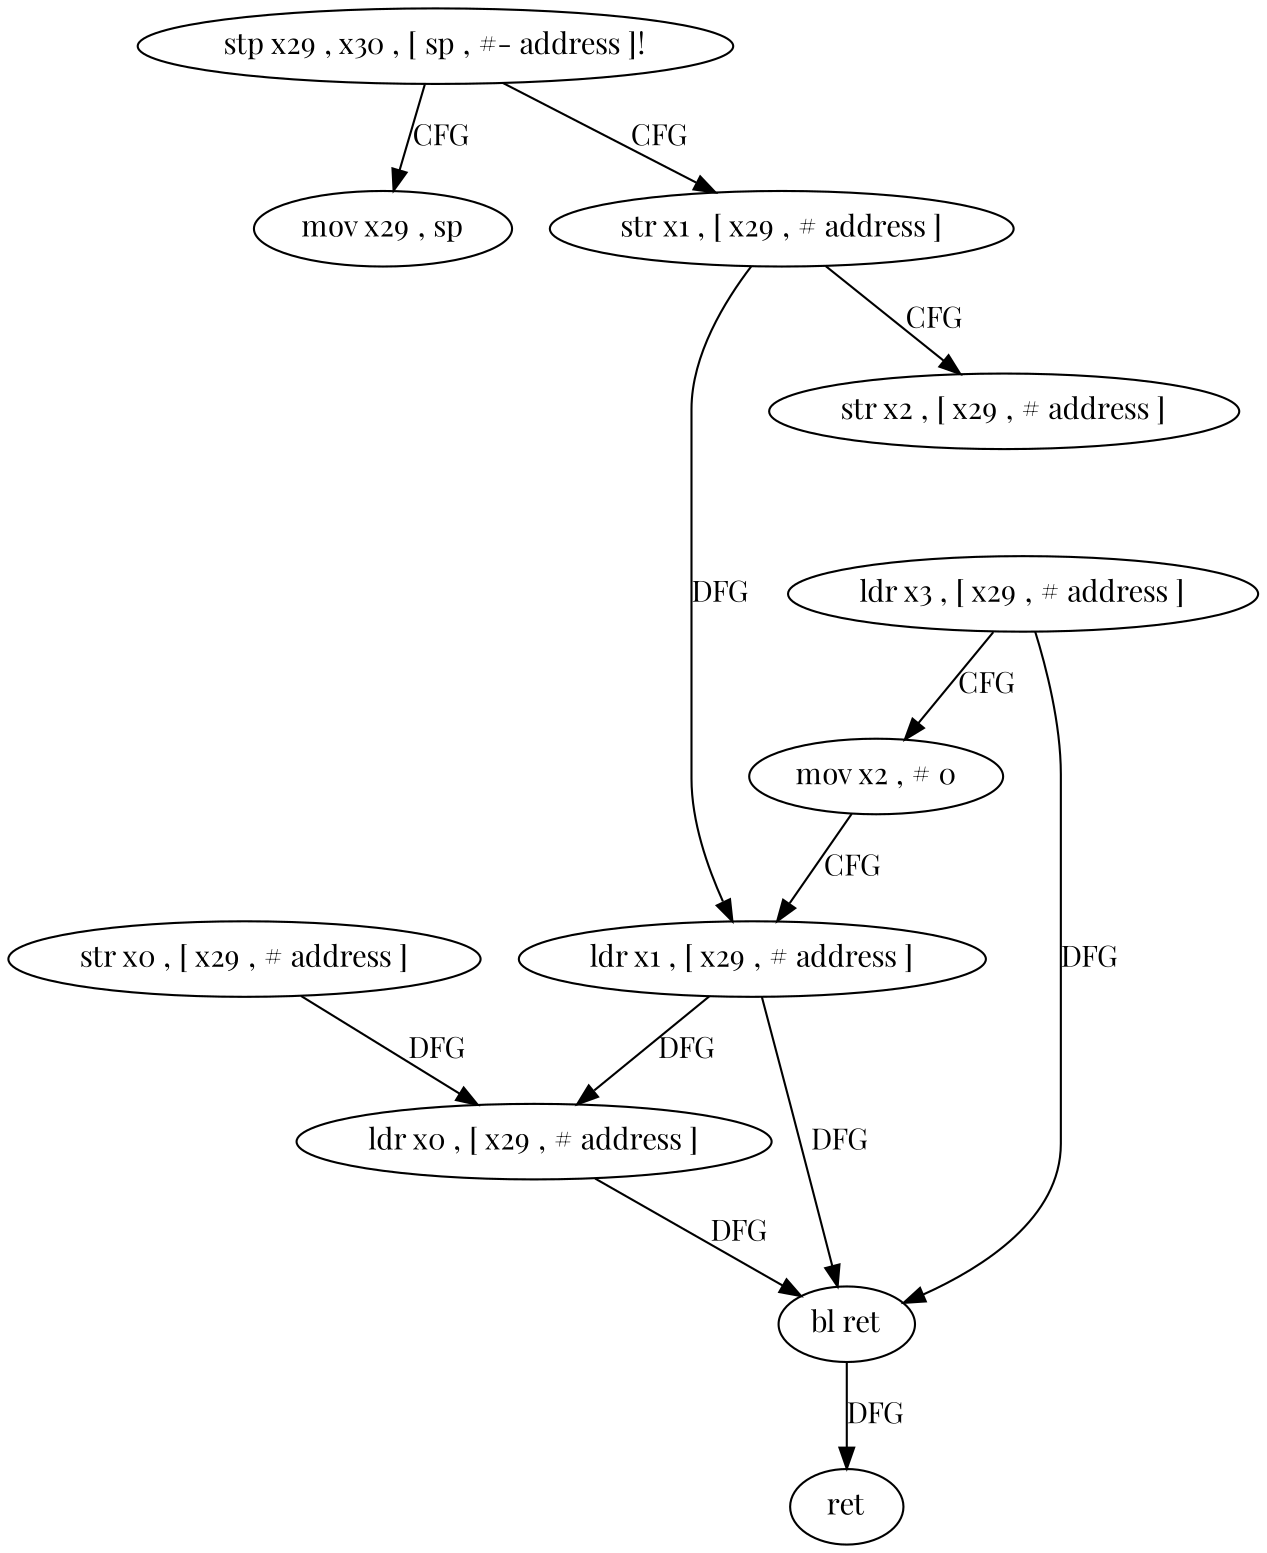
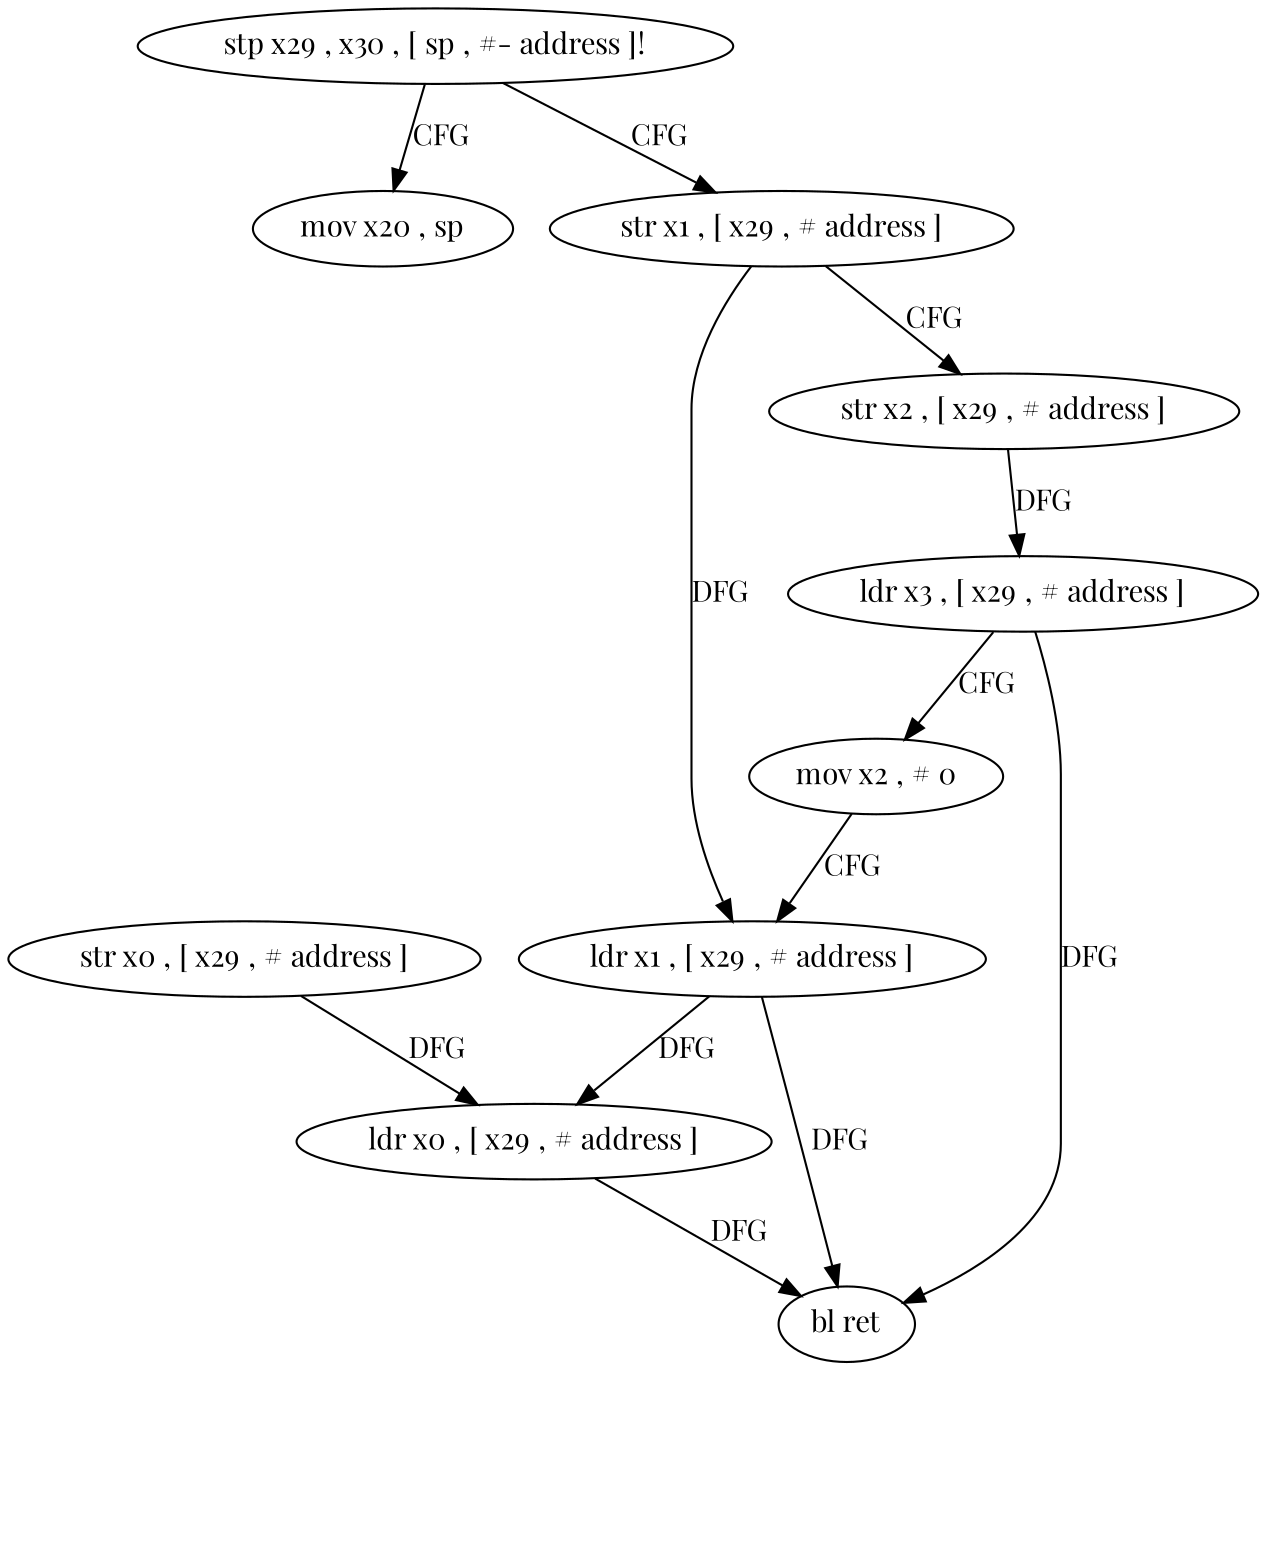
(383, 229) -> (383, 229)
none -> (1013, 492)
(847, 1507) -> none
